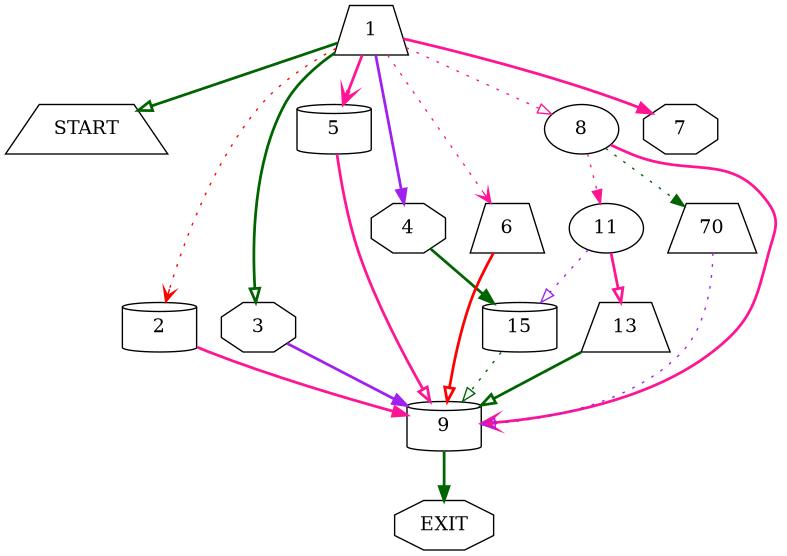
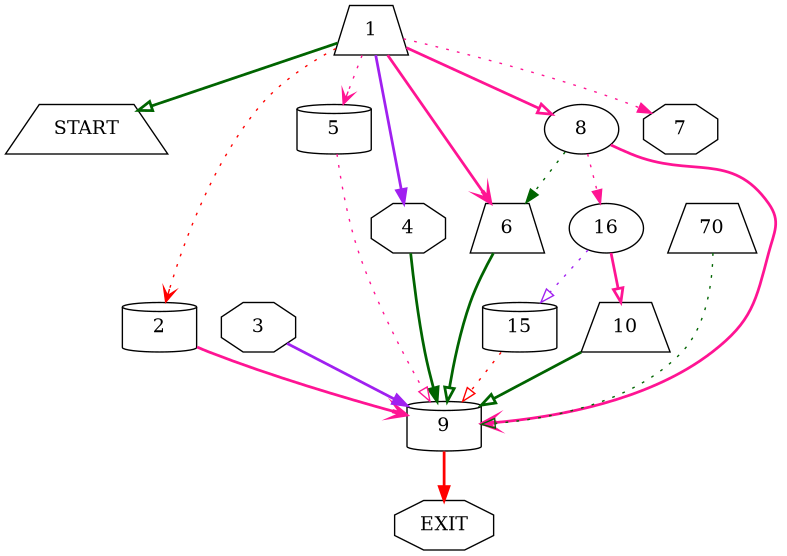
(522, 69) -> (522, 69)
(355, 73) -> (355, 73)
(473, 78) -> (473, 78)
(435, 123) -> (435, 123)
(265, 159) -> none
(639, 173) -> (550, 172)
(606, 228) -> (606, 228)
(457, 271) -> (419, 321)
(368, 276) -> (368, 276)
(465, 318) -> (465, 318)
(626, 327) -> (626, 327)
(486, 371) -> (486, 371)
(650, 378) -> (650, 378)
(294, 382) -> (294, 382)
(444, 469) -> (444, 469)
